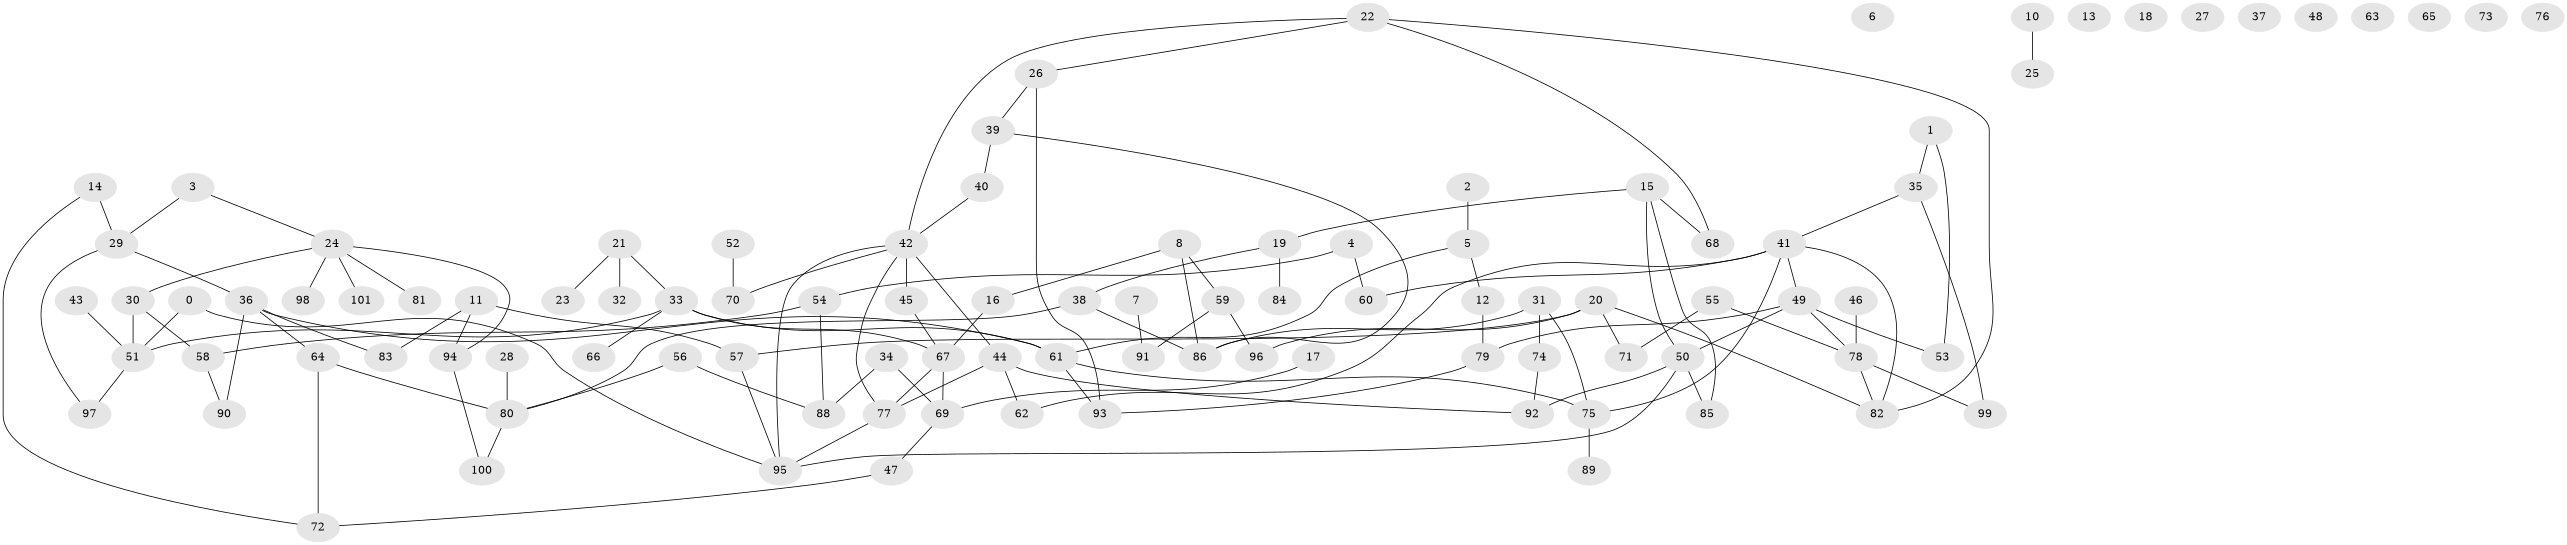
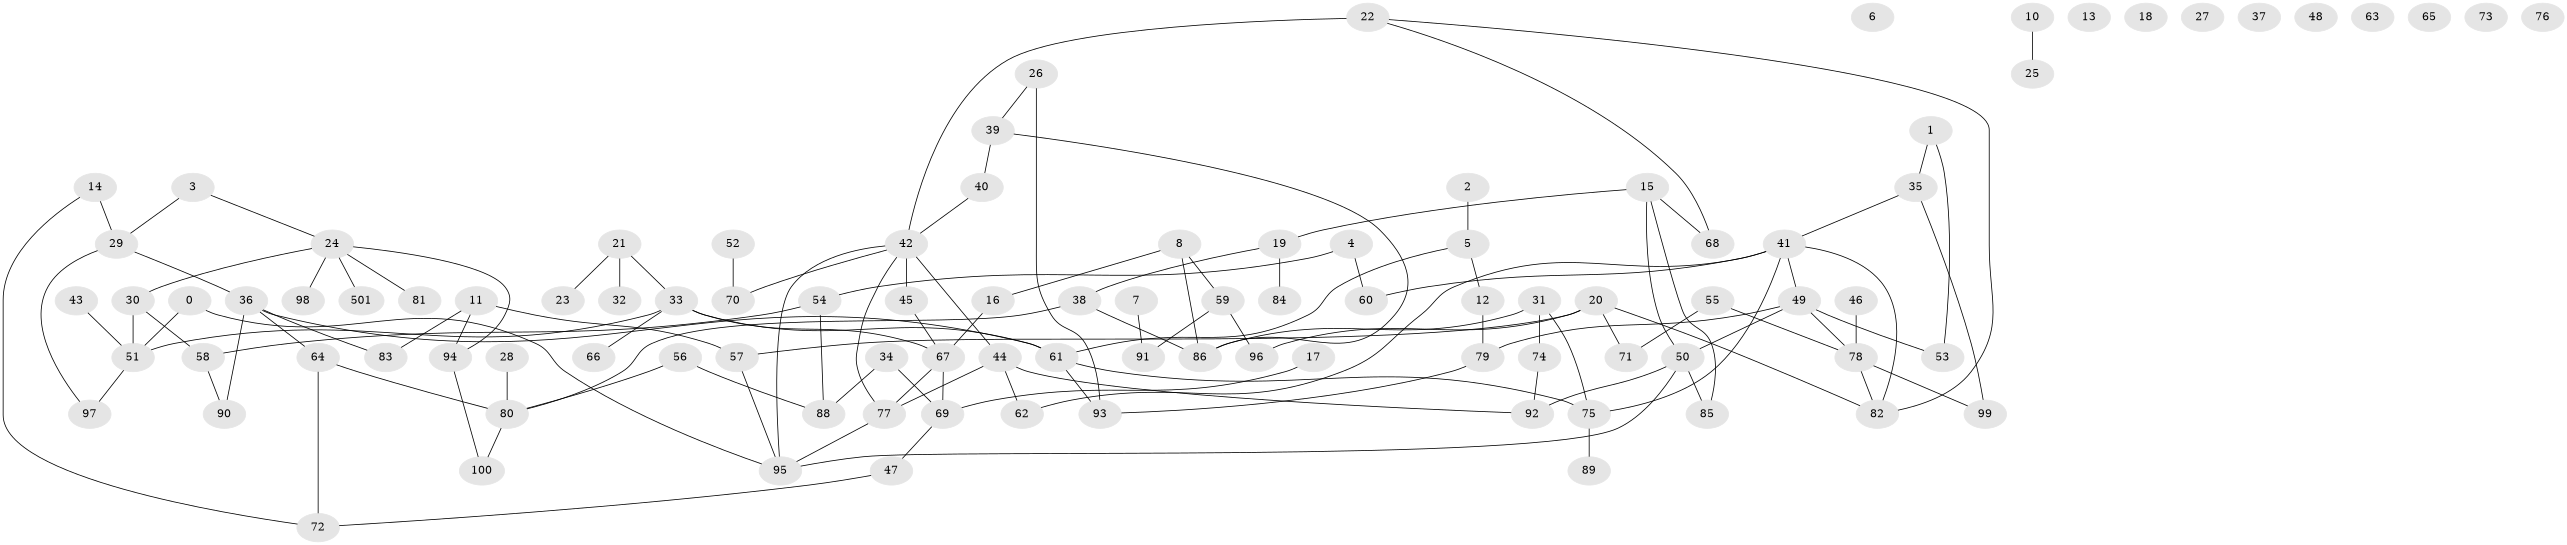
(1202, 46) -> none
(361, 301) -> (361, 301)
